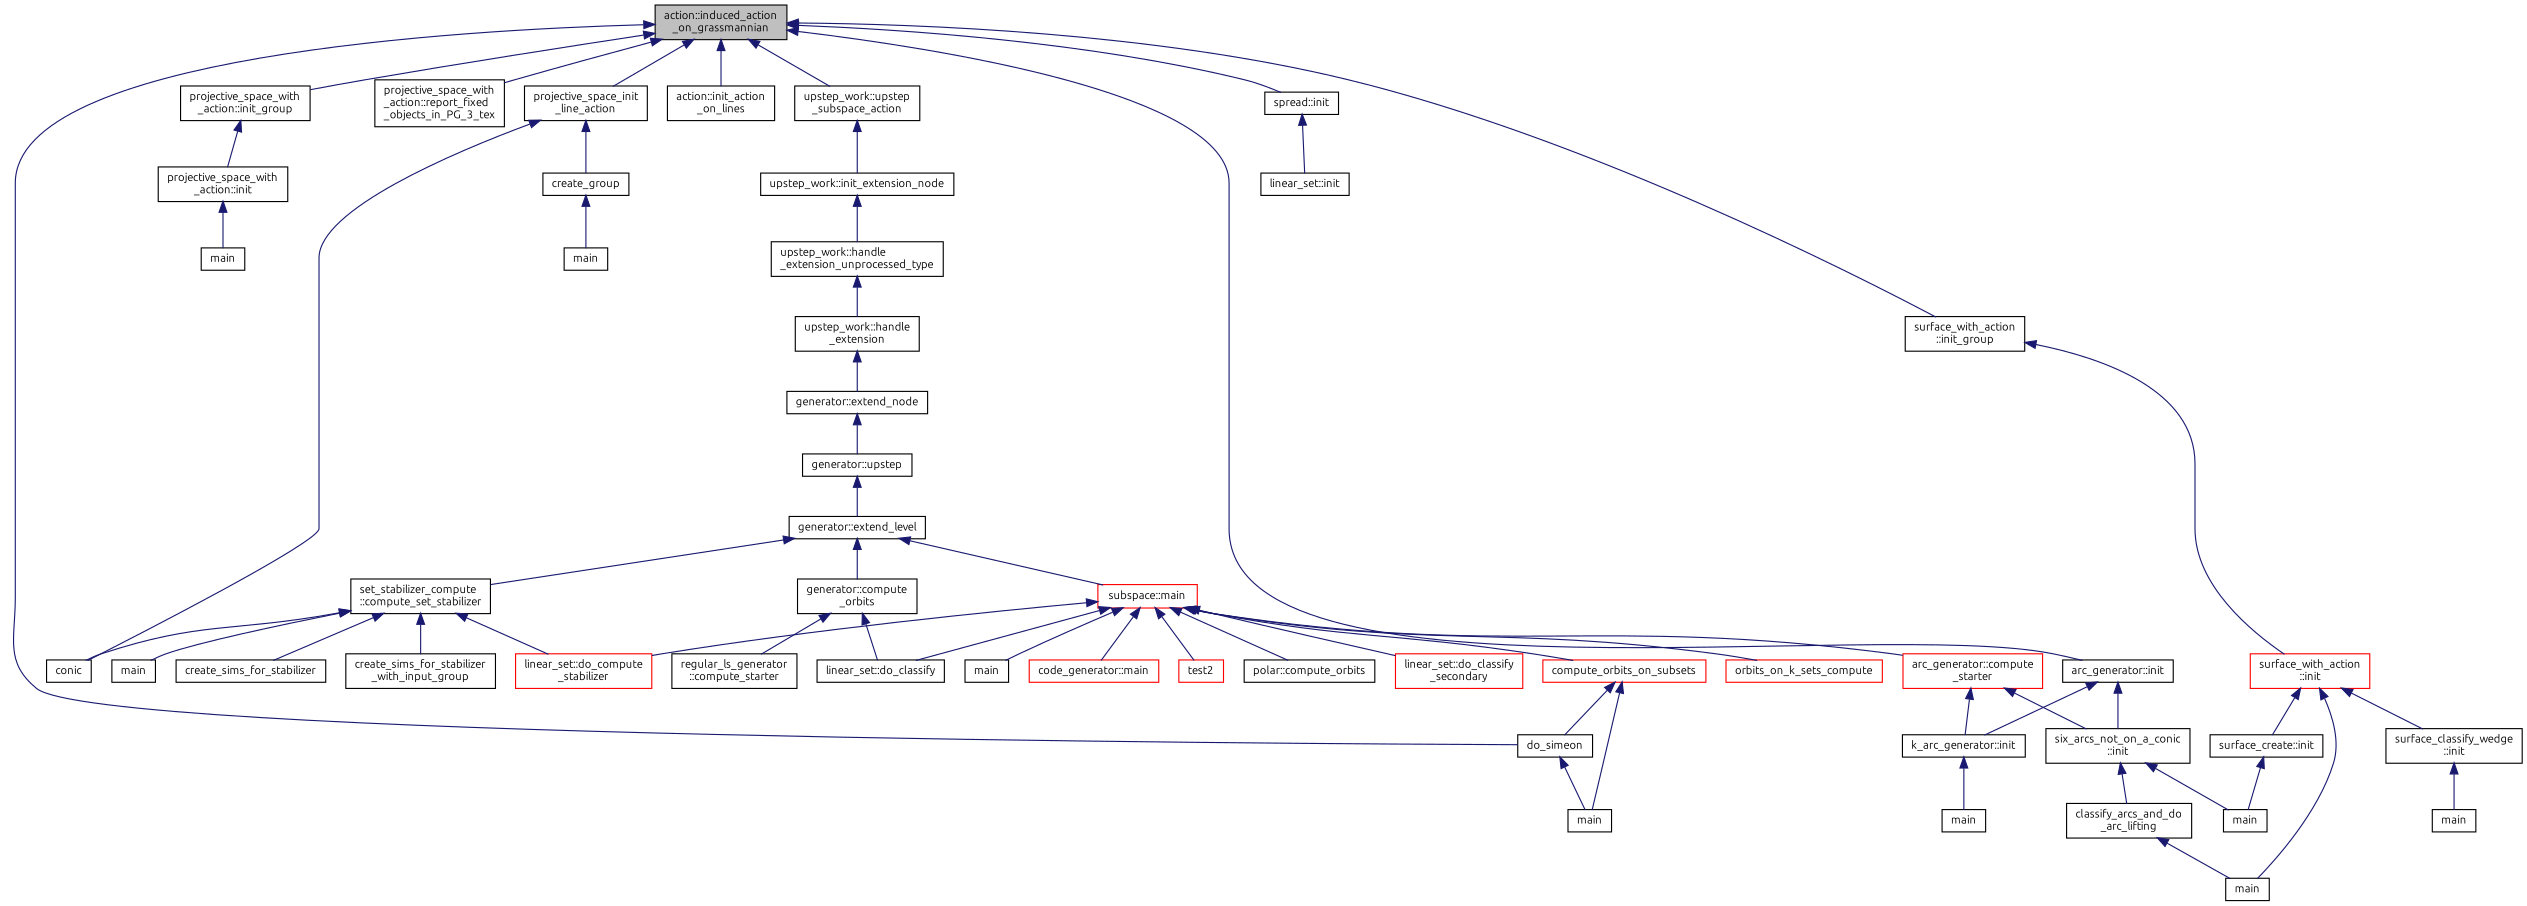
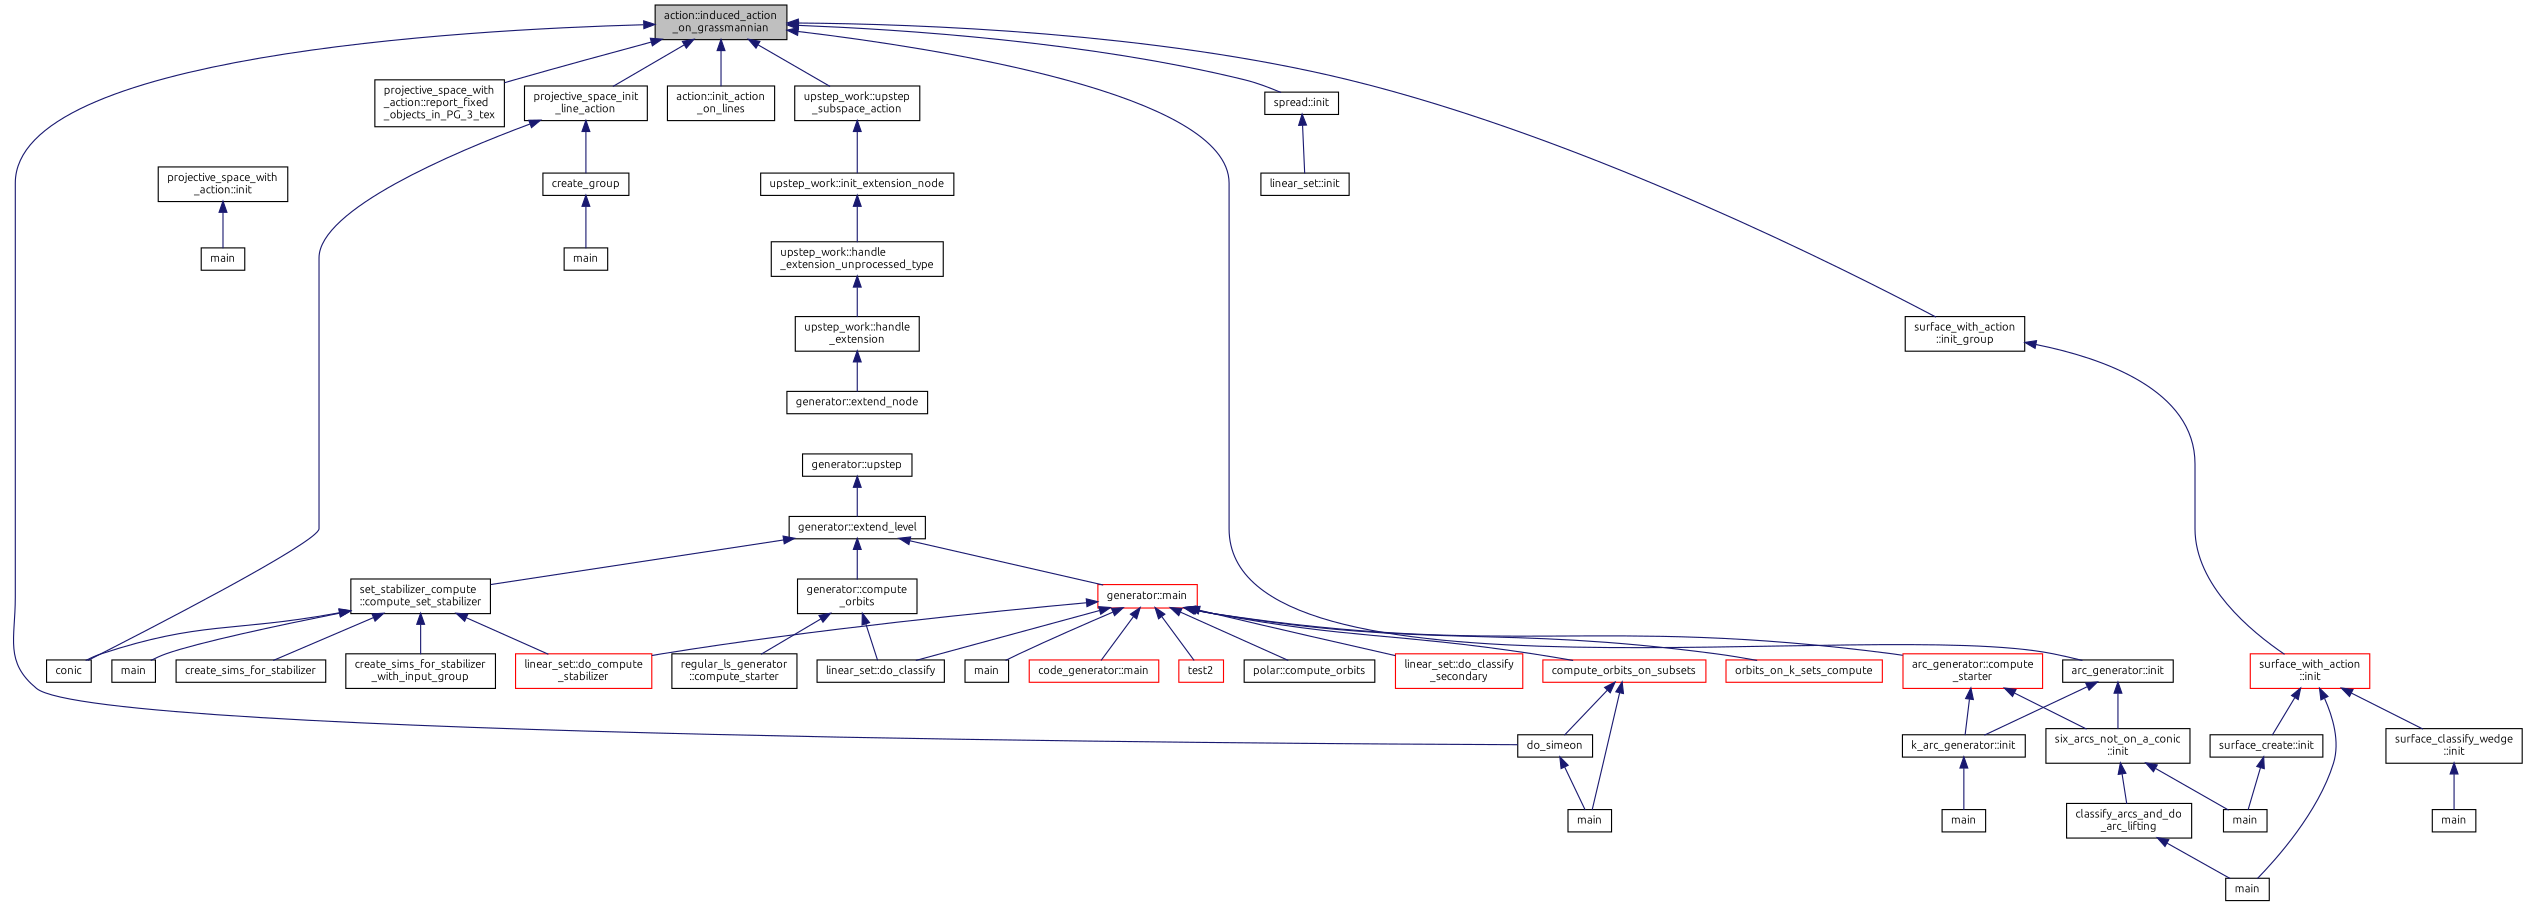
(245, 103) -> none
(857, 440) -> none
(1148, 596) -> (1148, 596)
